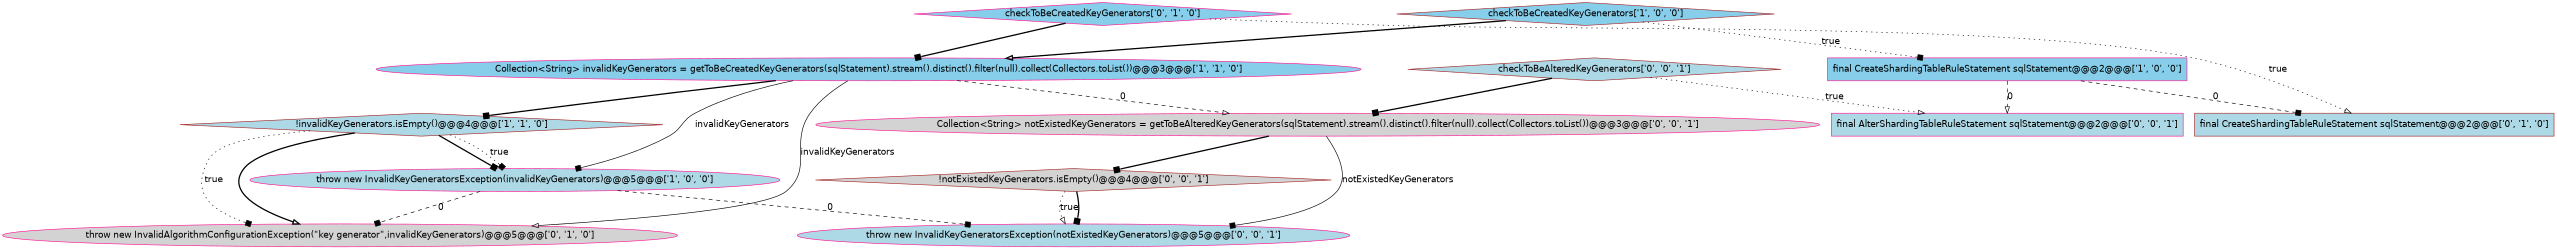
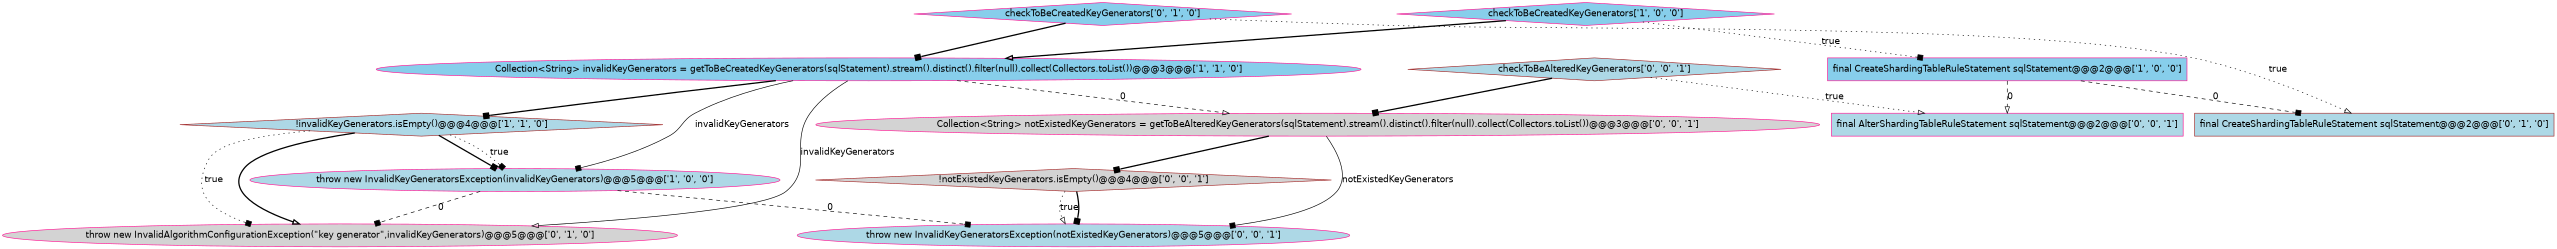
(1586, 14) -> (1586, 14)
